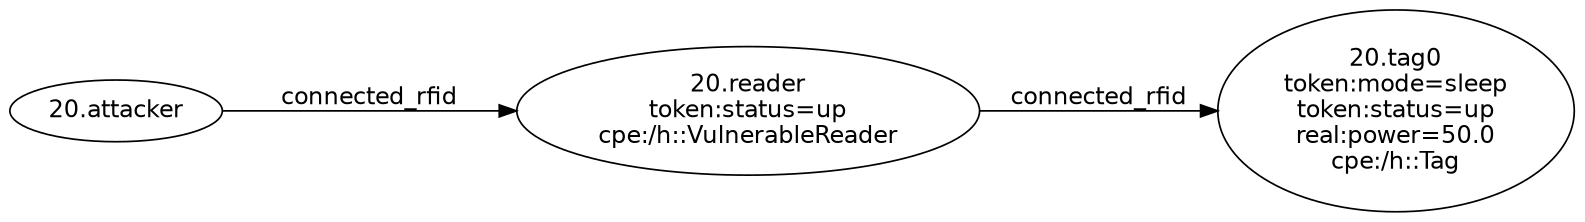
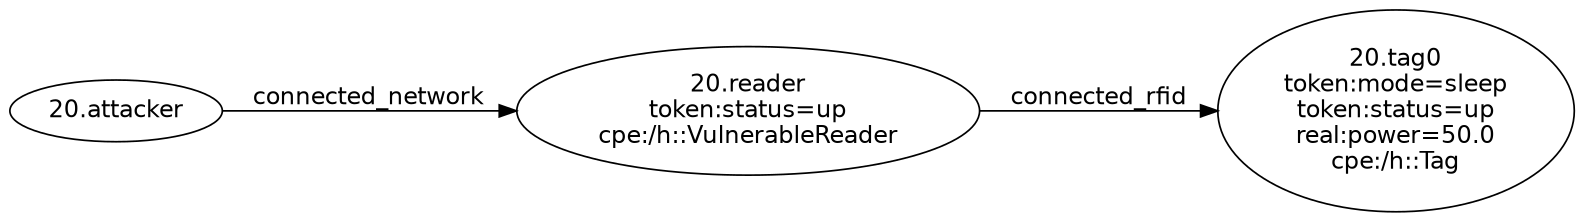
(369, 98) -> (369, 98)
